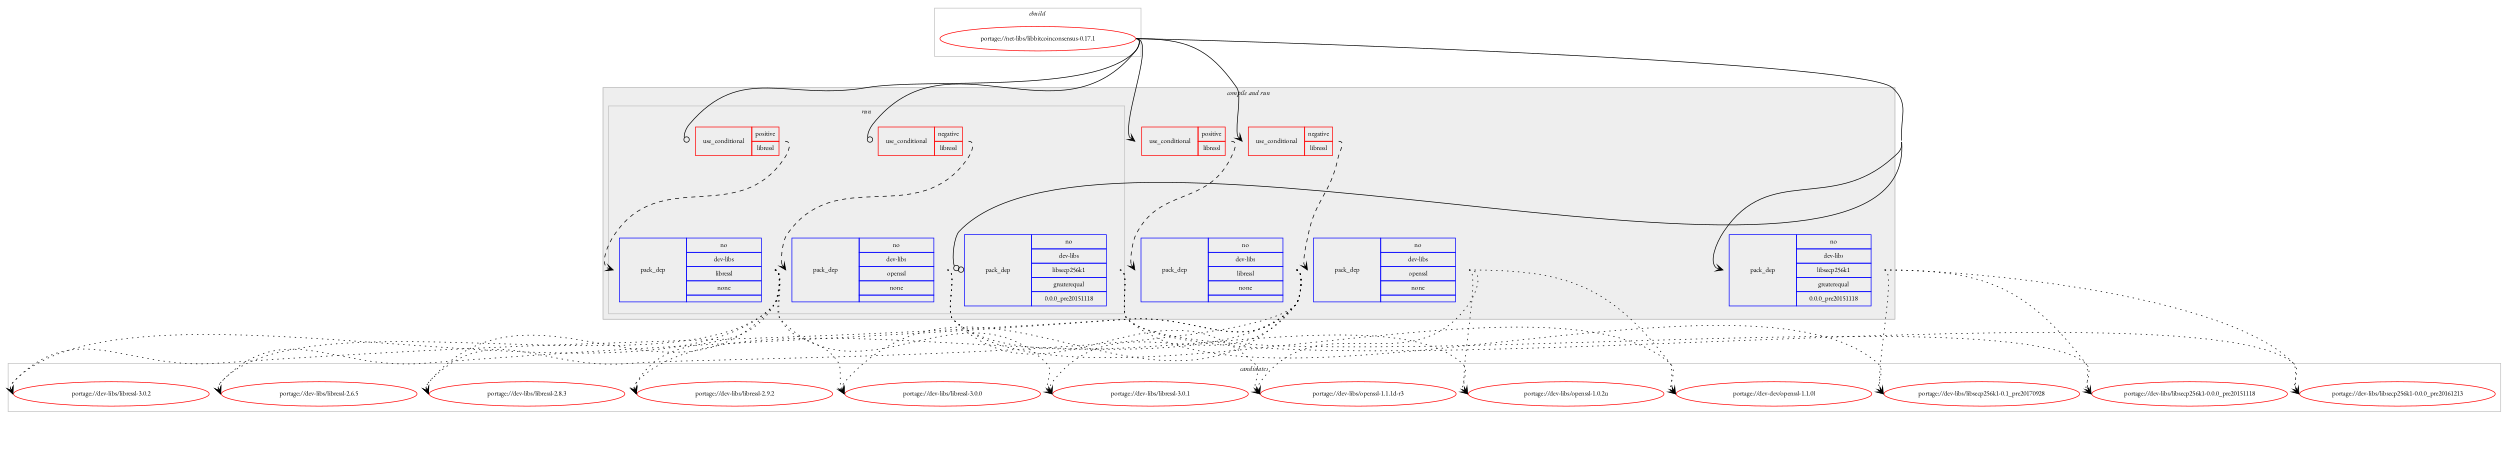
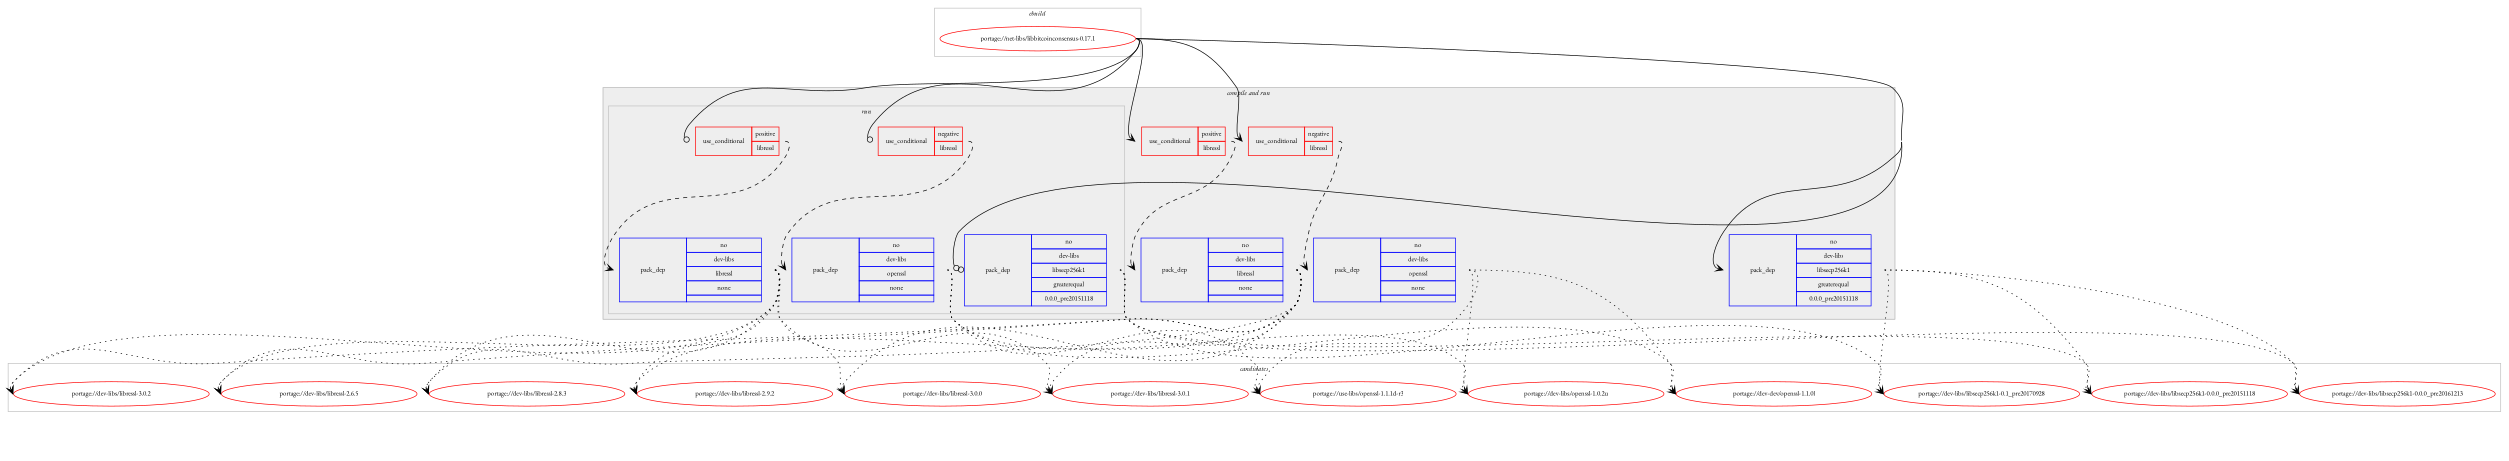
(1358, 394) -> (1358, 394)
